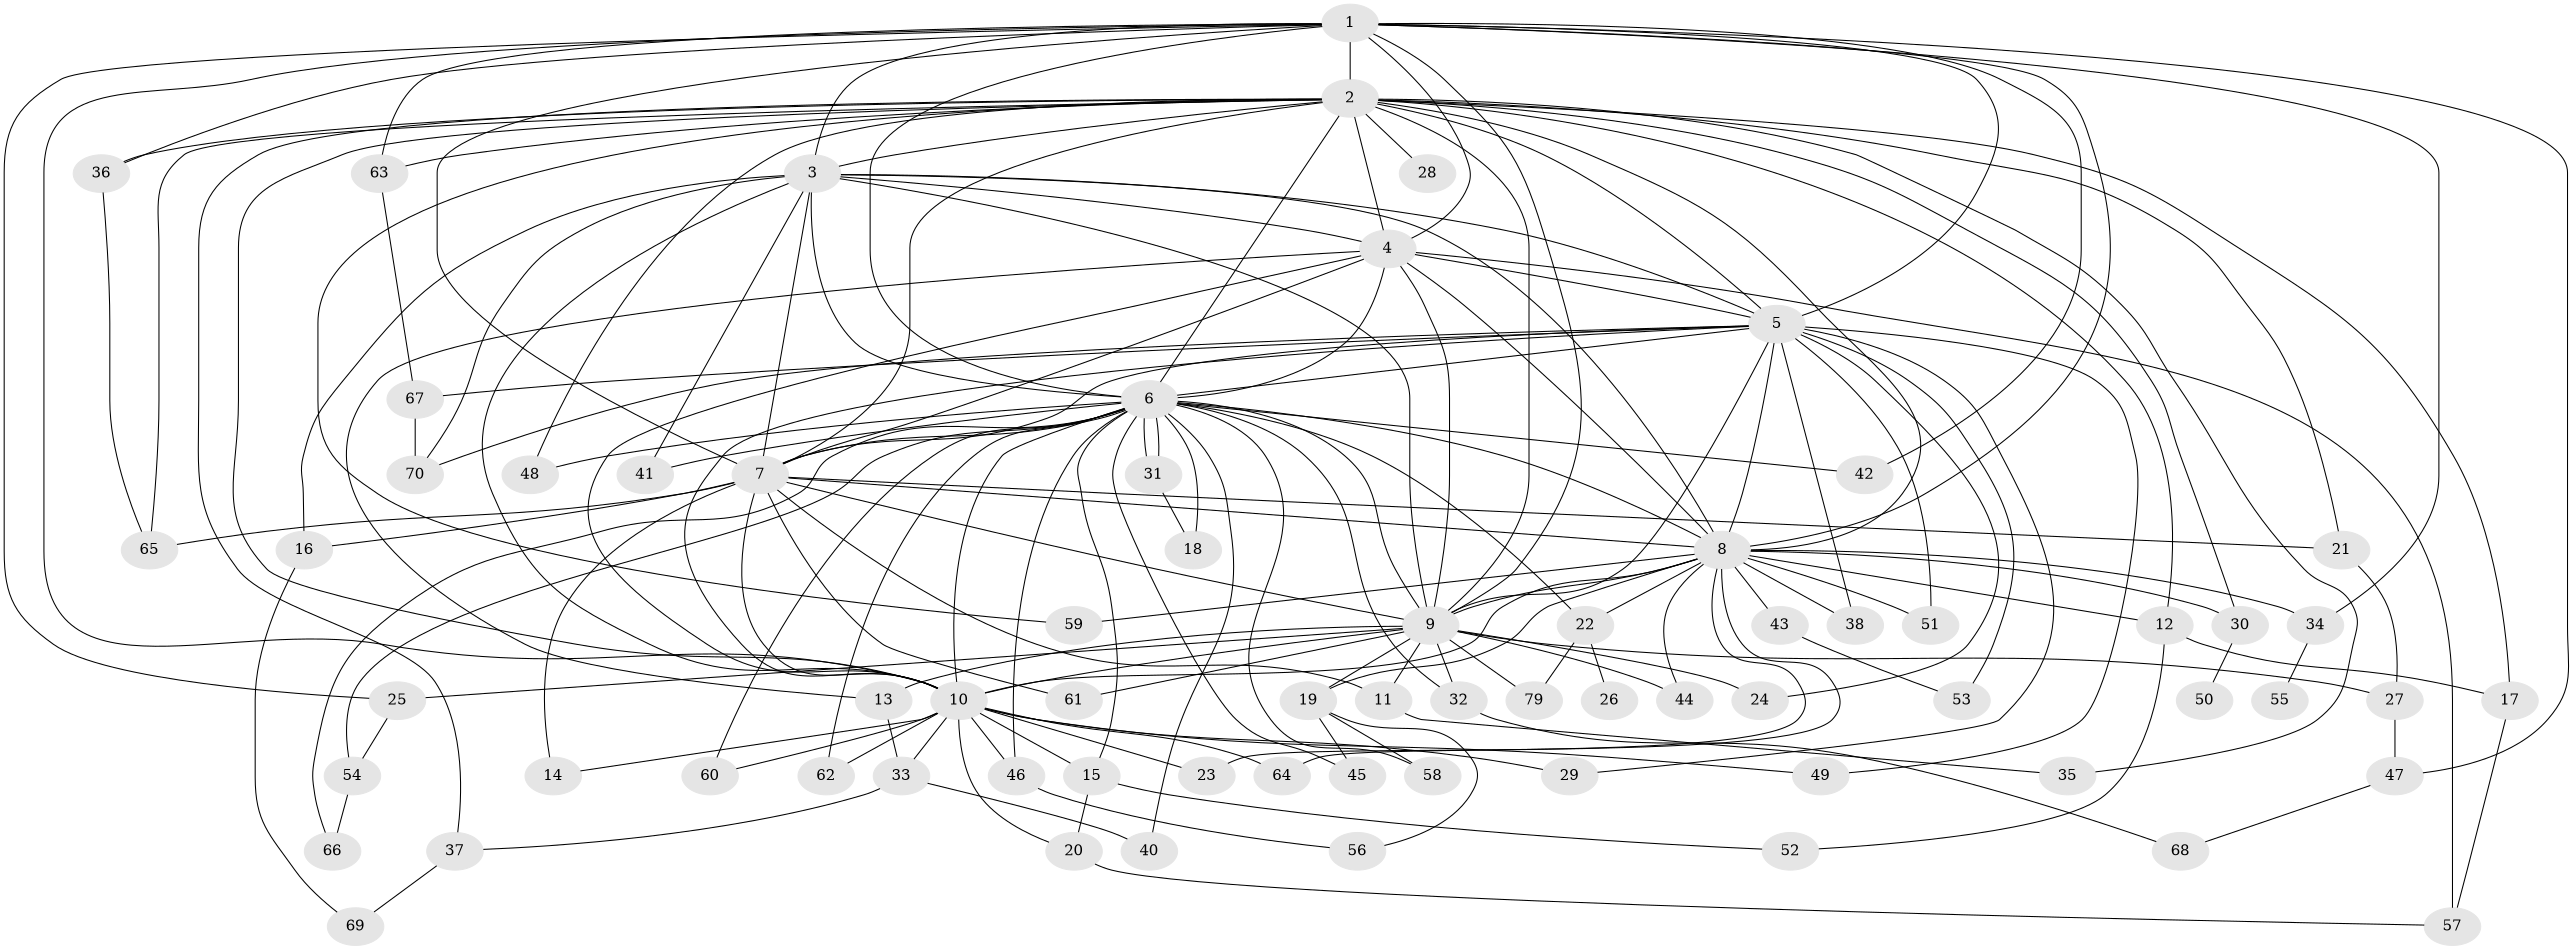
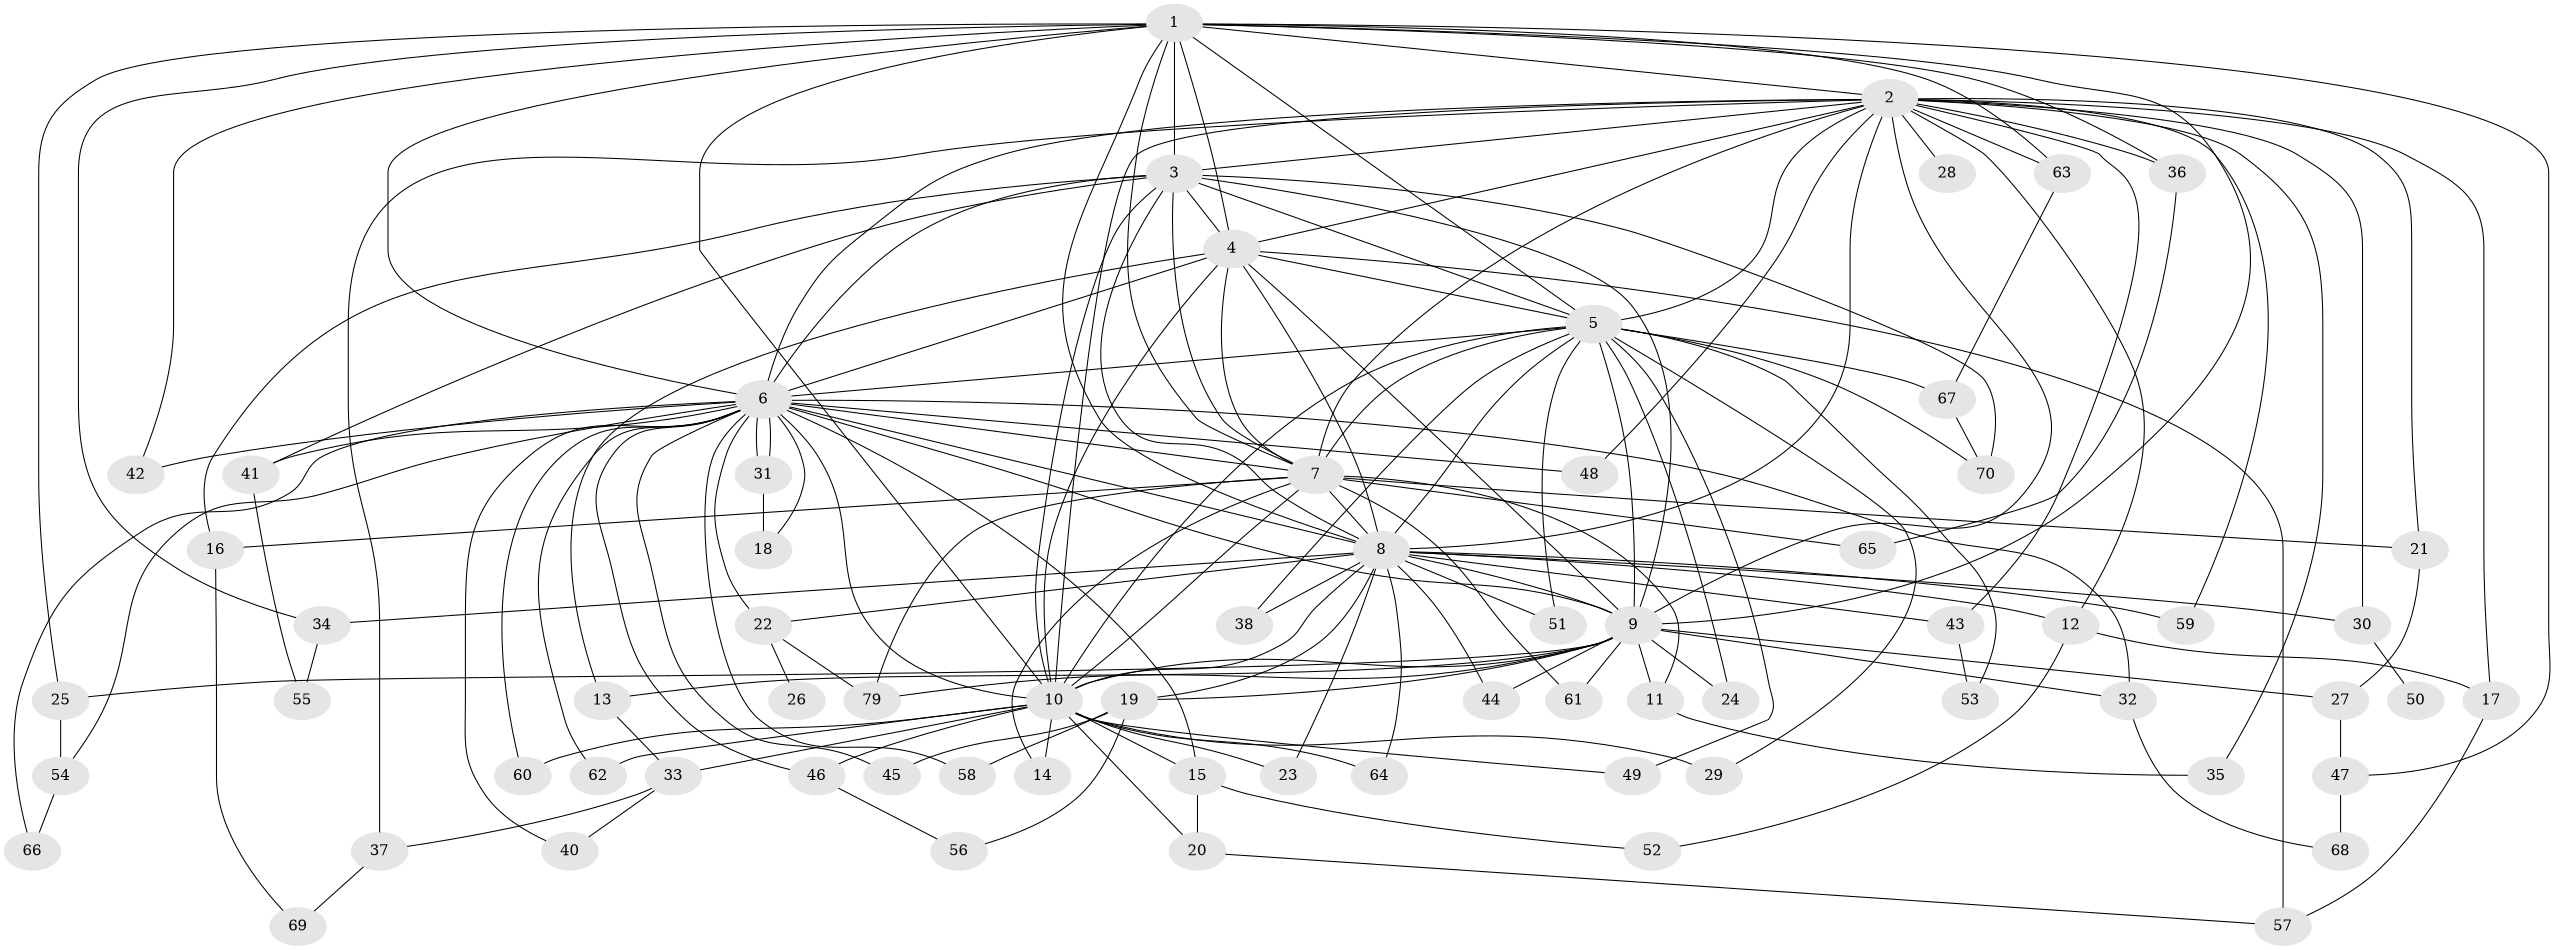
(181, 157) -> (2127, 300)
(1079, 552) -> (1038, 508)
none -> (272, 589)
